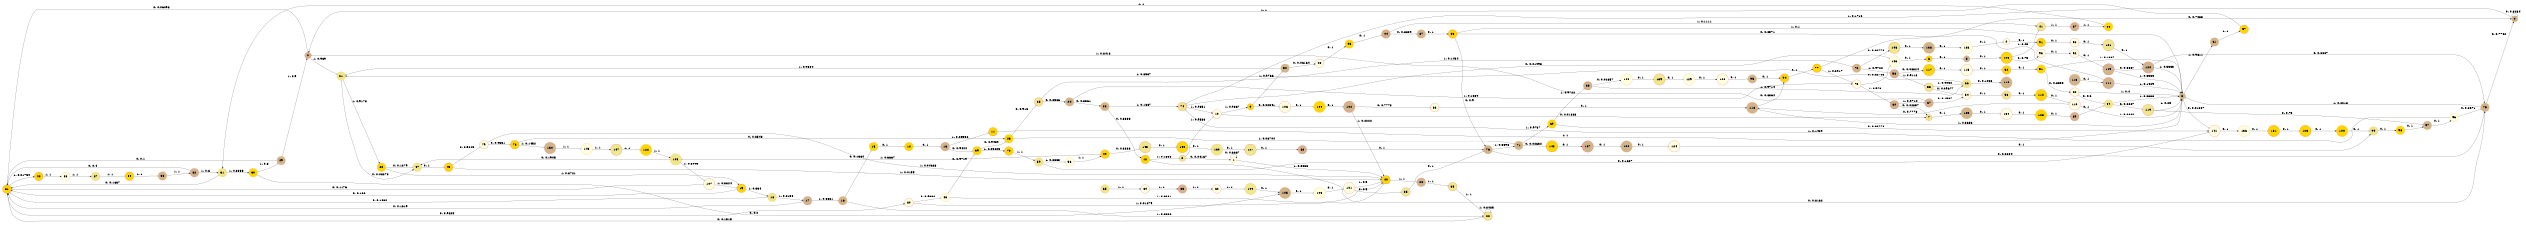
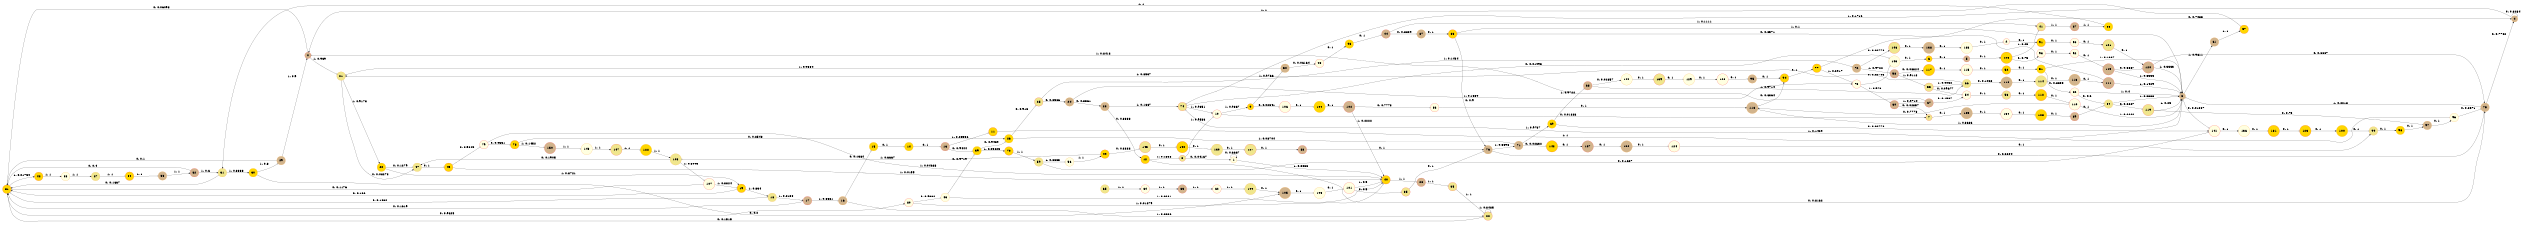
none -> (2041, 81)
